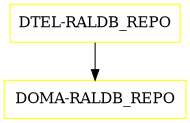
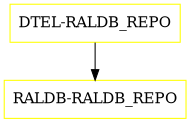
(95, 99) -> (95, 99)
